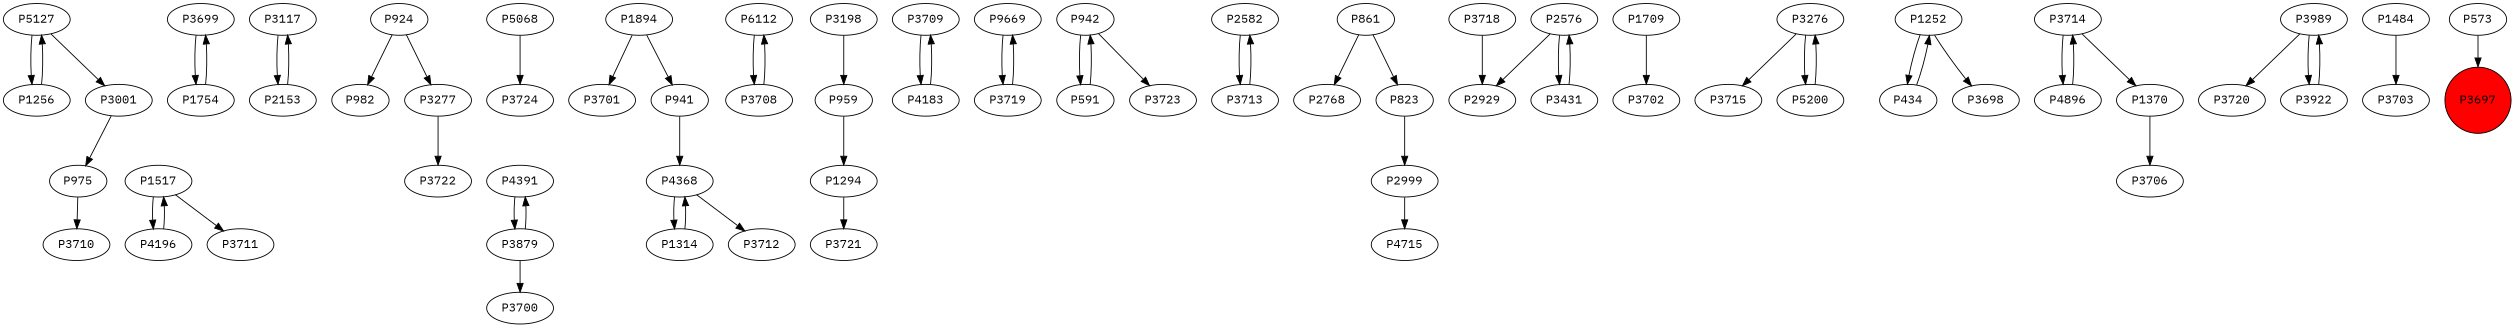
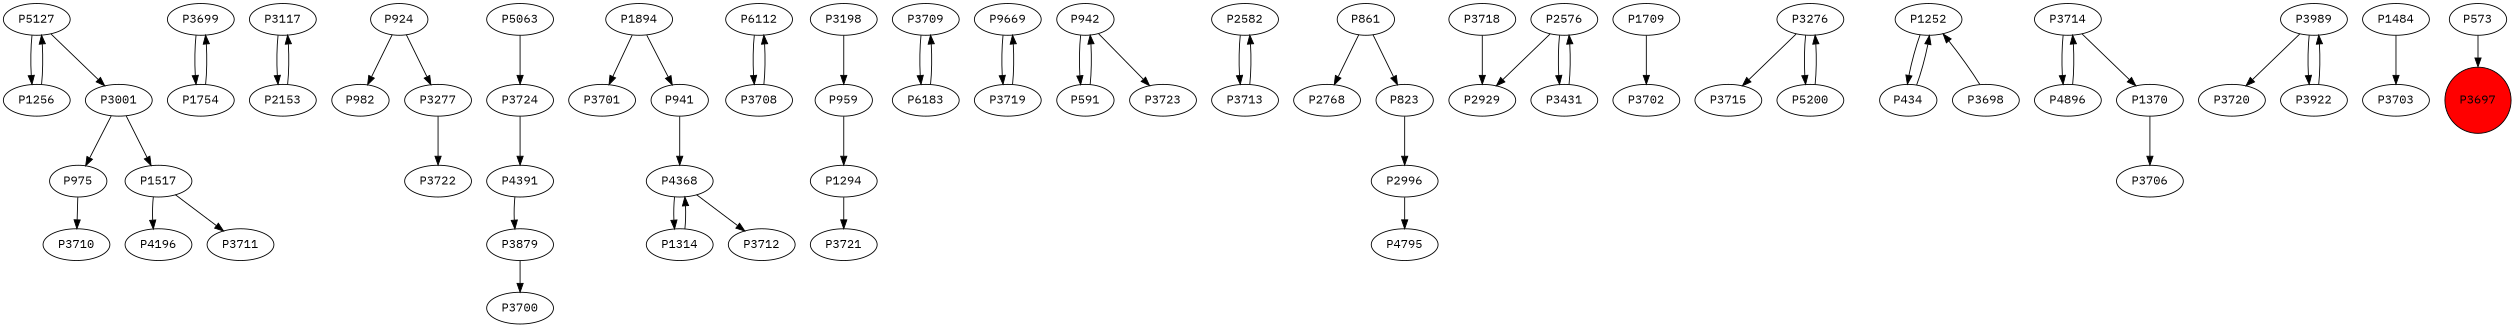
(520, 19) -> (520, 19)
(1949, 57) -> (1965, 62)
(926, 100) -> (926, 100)
(1405, 181) -> (1405, 181)
(164, 217) -> (137, 137)
(526, 217) -> (520, 136)
(1405, 245) -> (1405, 245)
